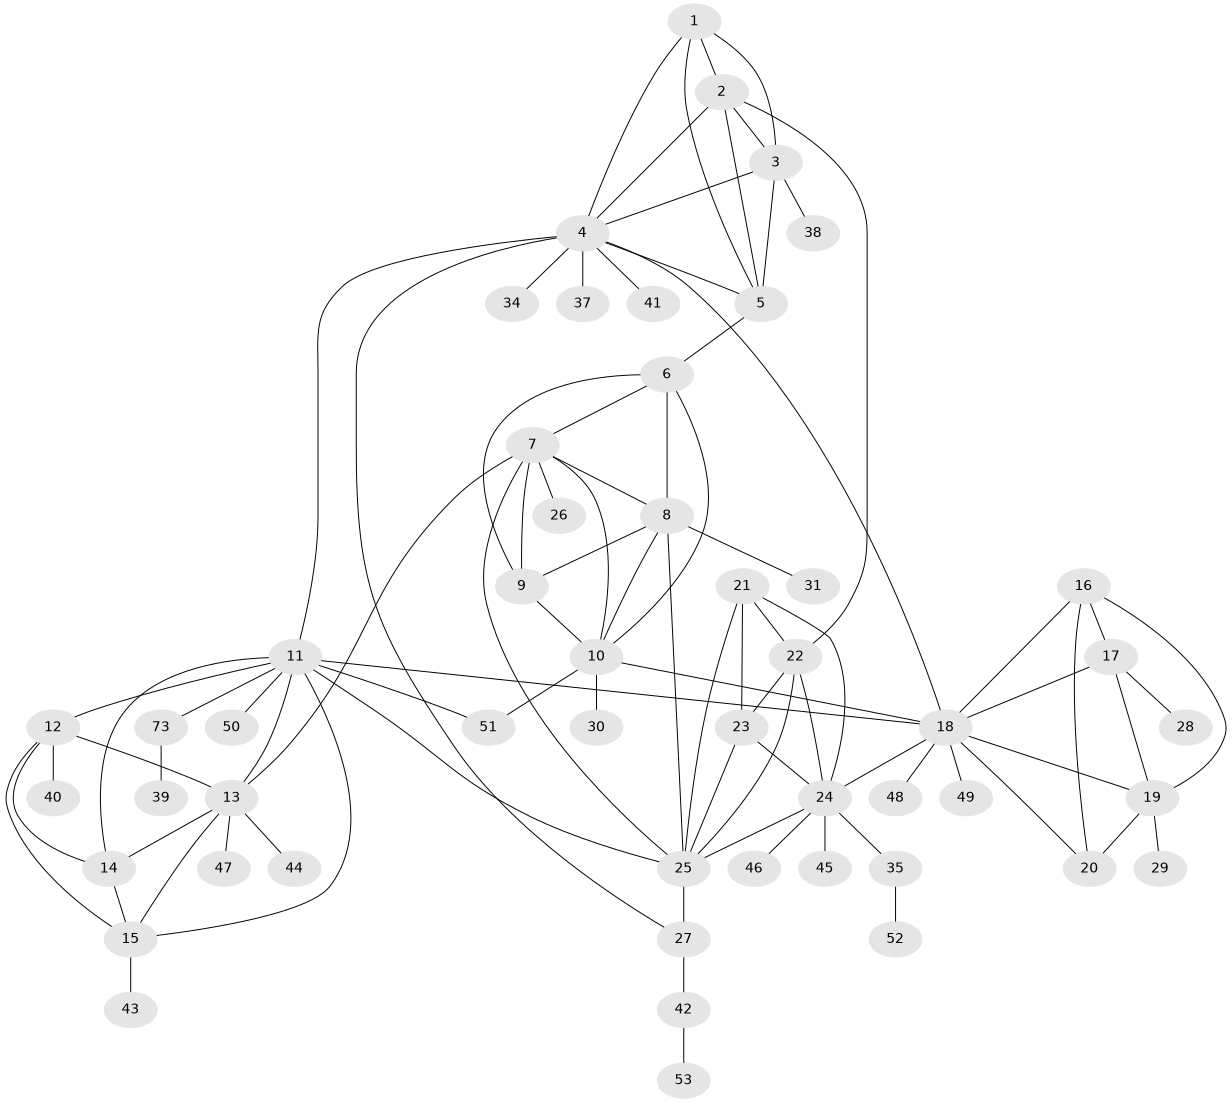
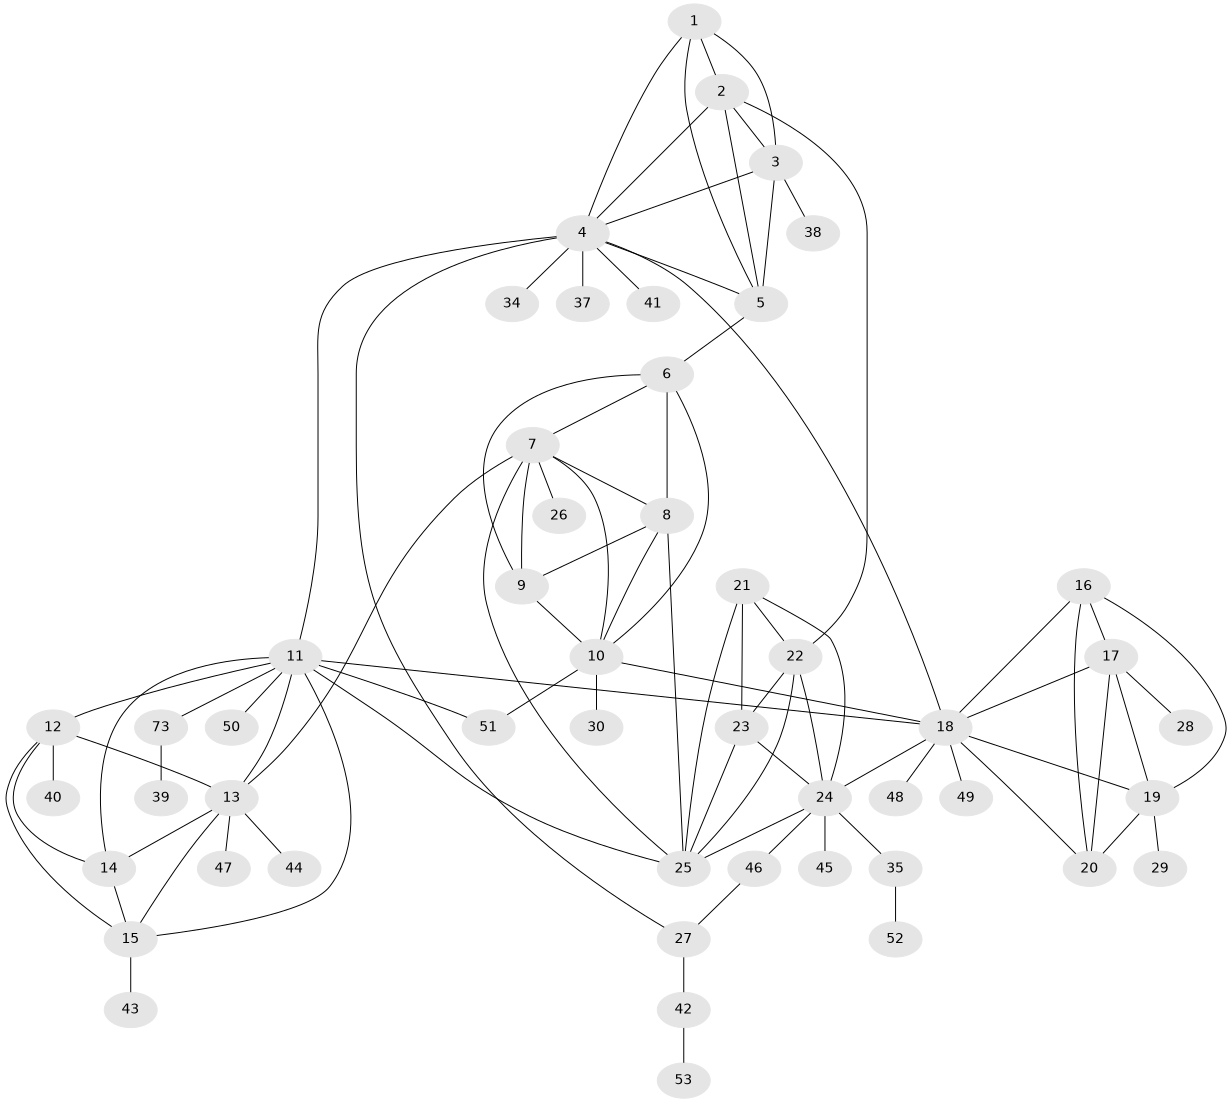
(813, 586) -> none
none -> (1100, 763)
(684, 904) -> (719, 904)
